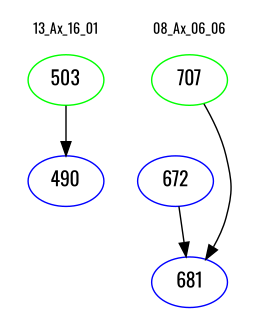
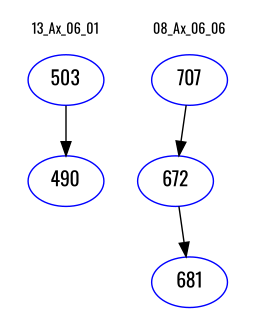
(66, 30) -> (66, 30)
(66, 80) -> (66, 80)
(190, 80) -> (190, 80)
(230, 174) -> (184, 123)
